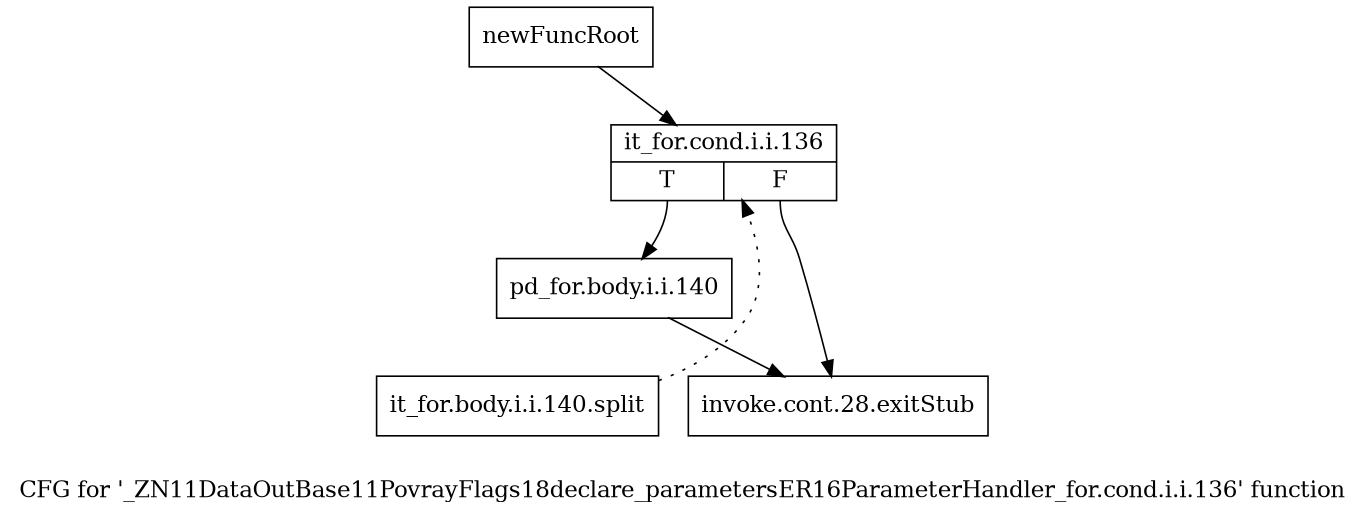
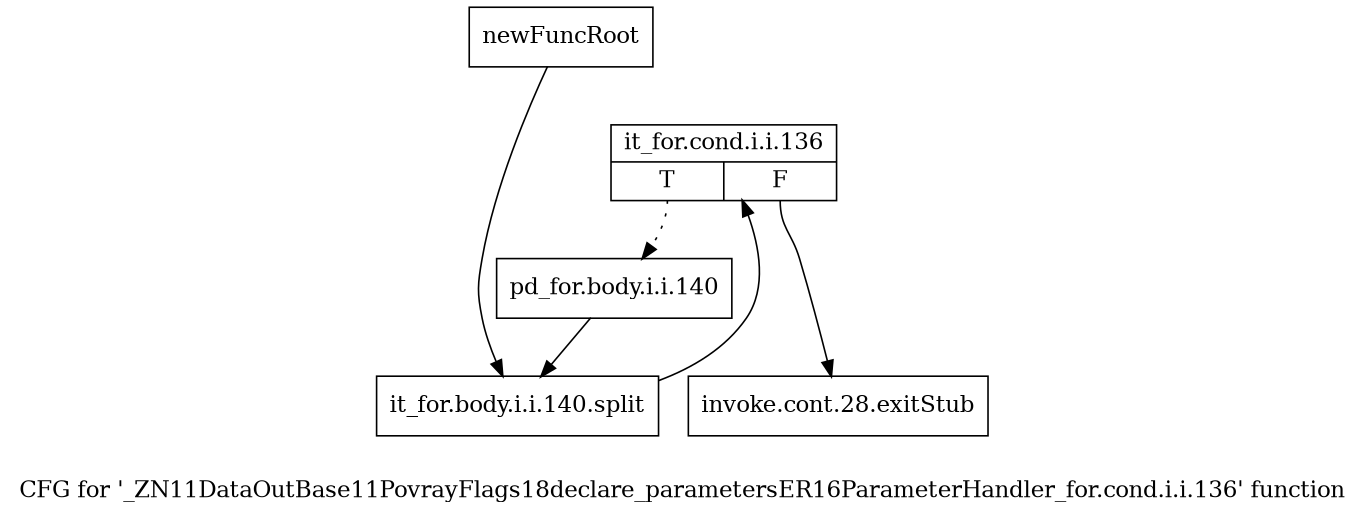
(630, 91) -> (493, 211)
(663, 224) -> (663, 224)
(746, 319) -> (746, 319)
(711, 339) -> (571, 341)
